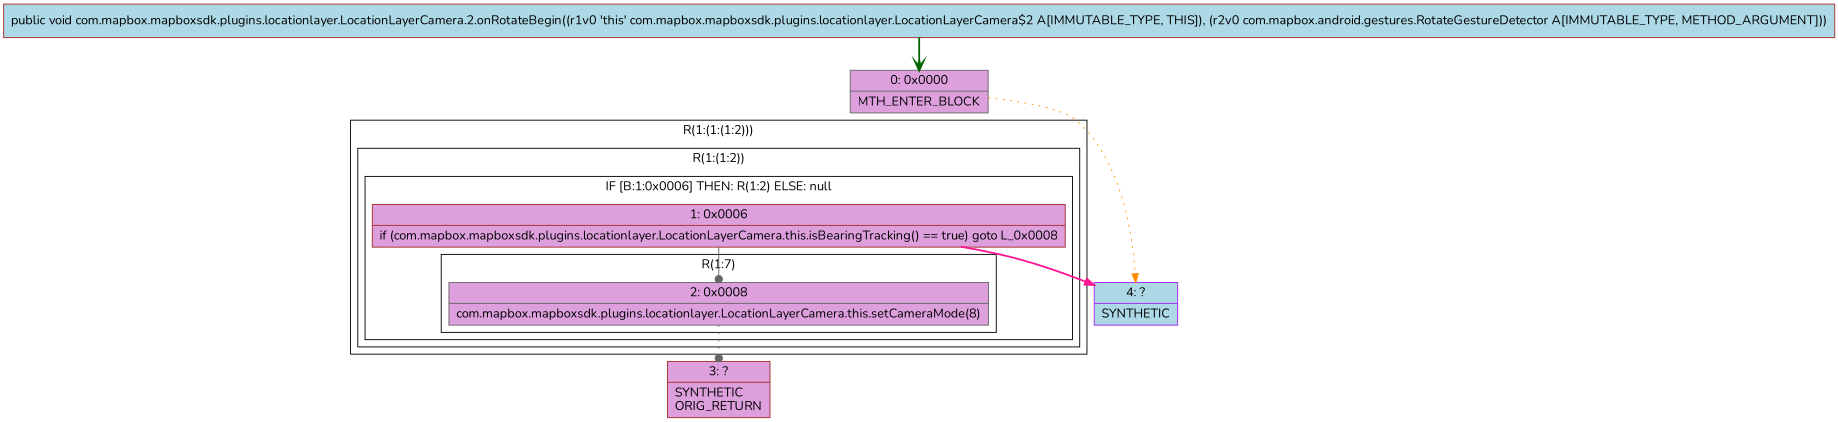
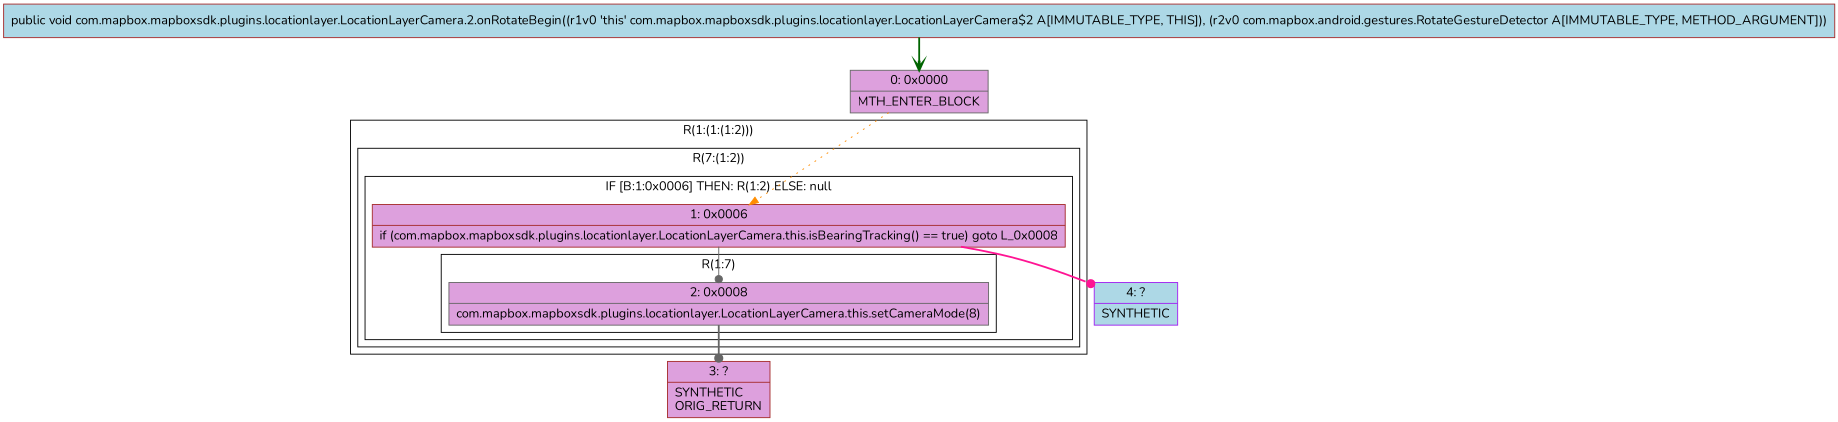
(1101, 150) -> (823, 156)
(719, 159) -> (719, 159)
(1024, 261) -> (1024, 261)
(719, 340) -> (719, 340)
